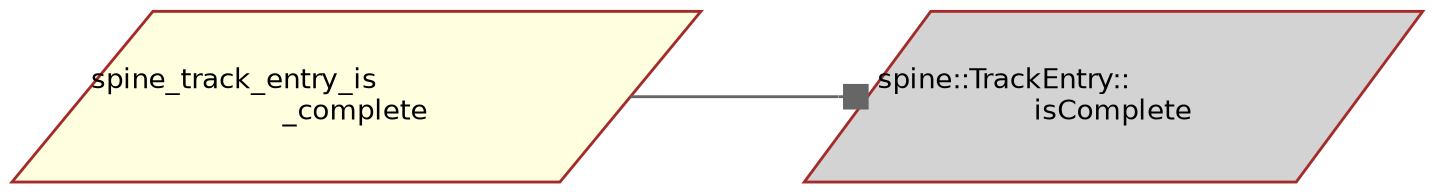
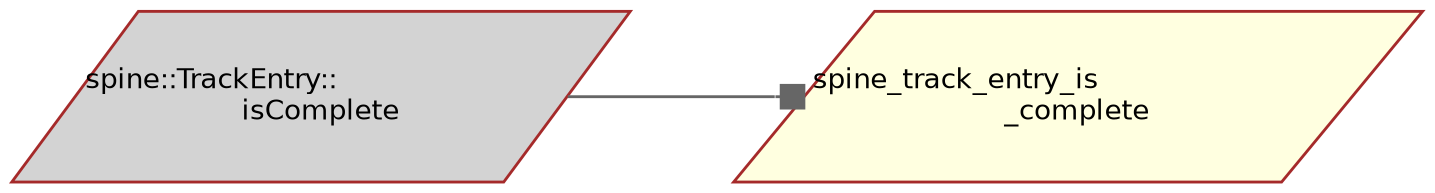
(735, 97) -> (671, 97)
